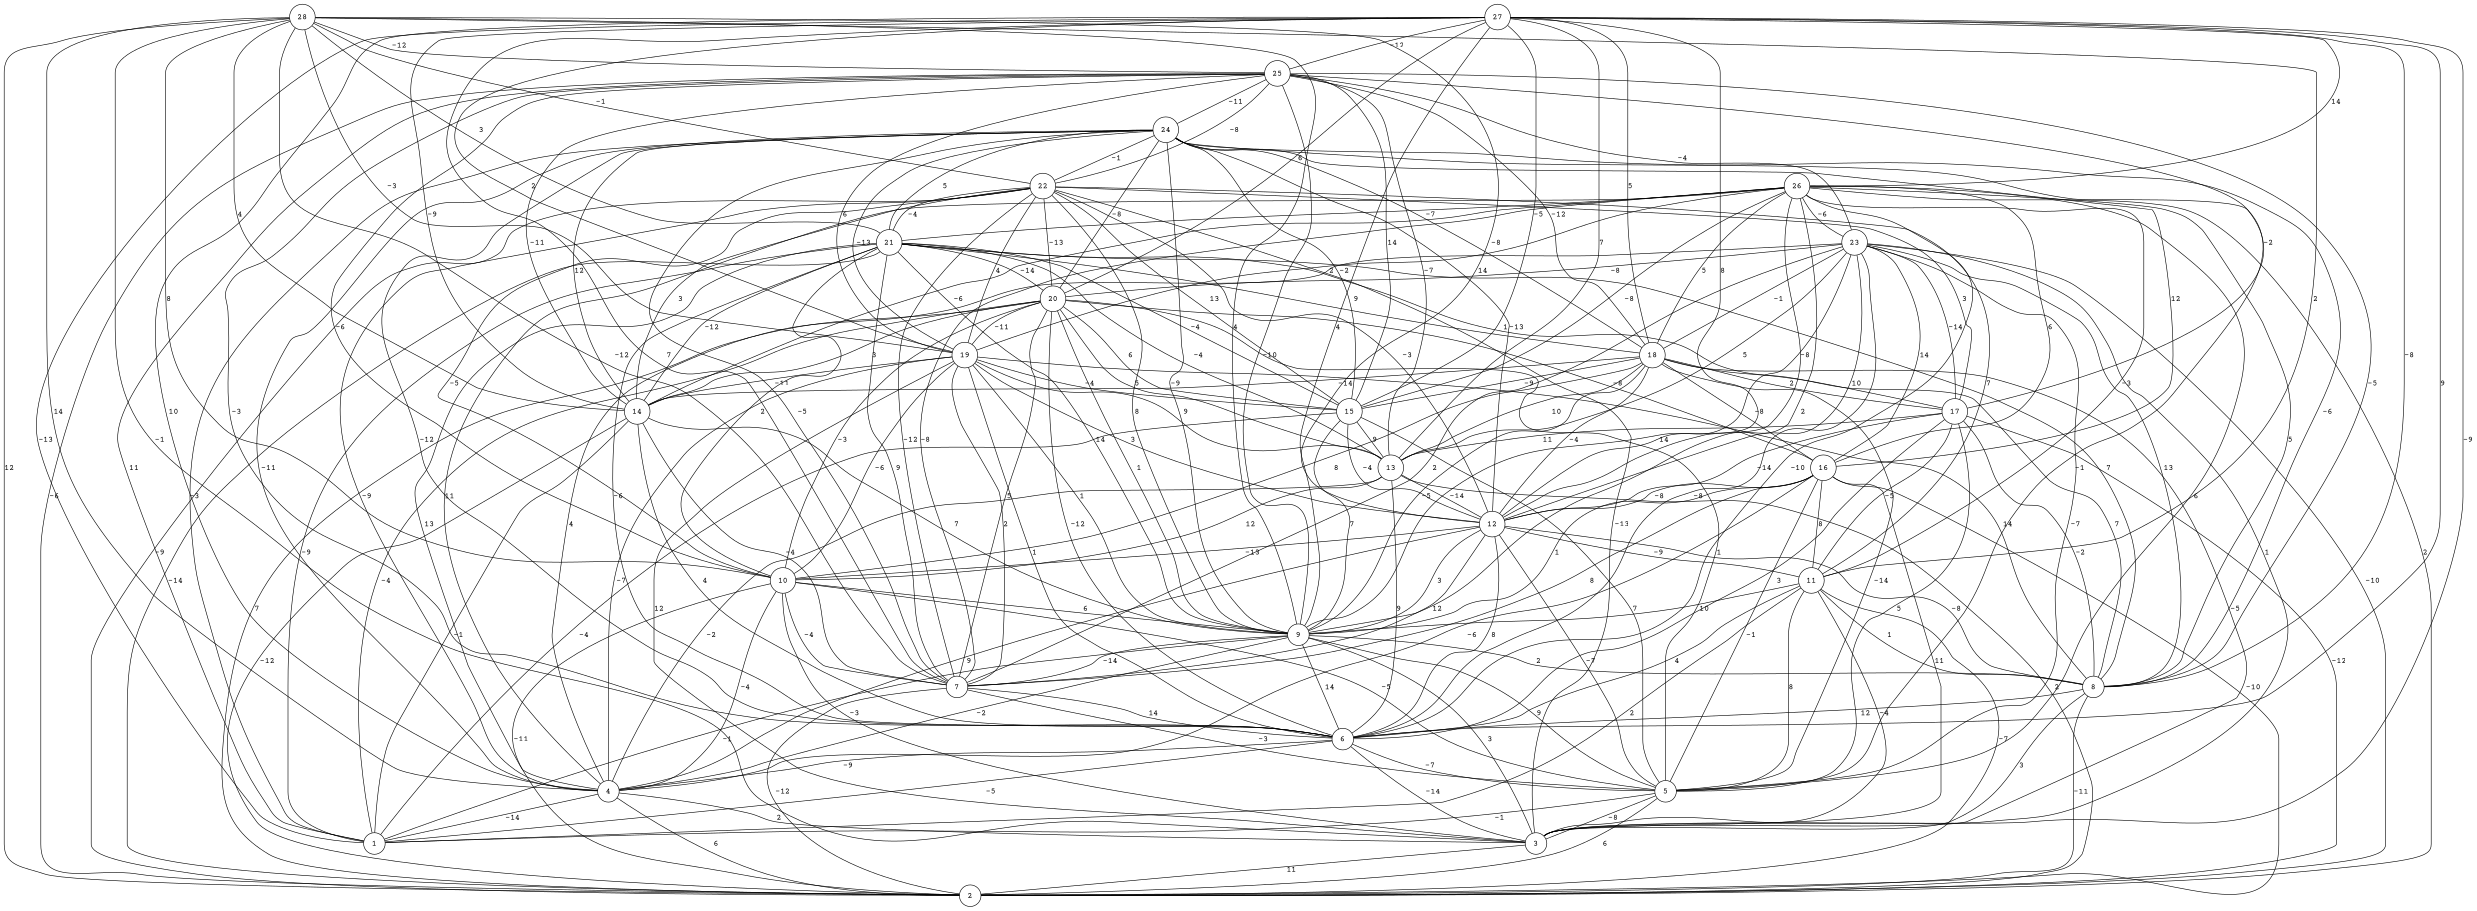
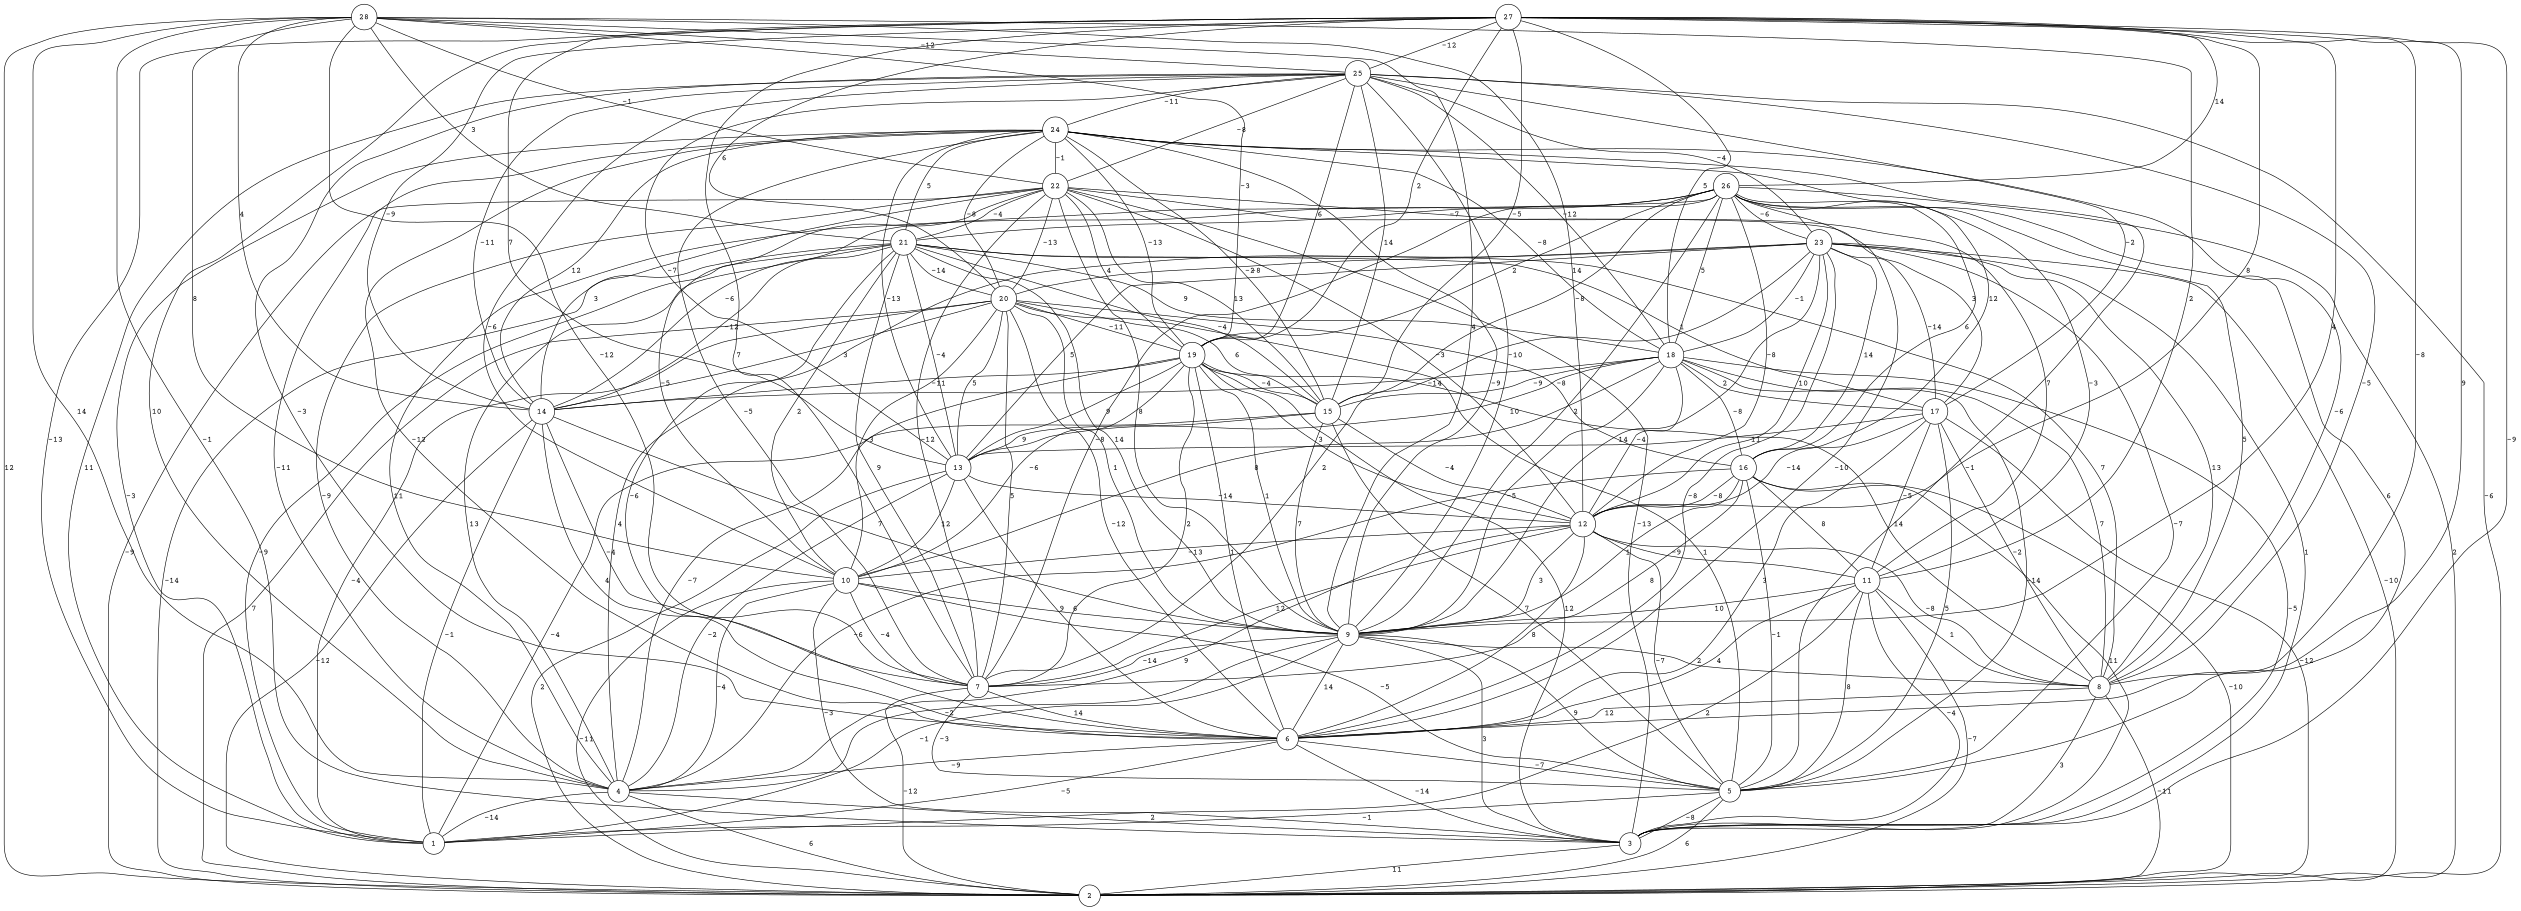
(1426, 247) -> (885, 236)
